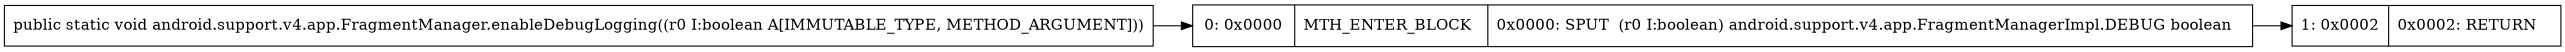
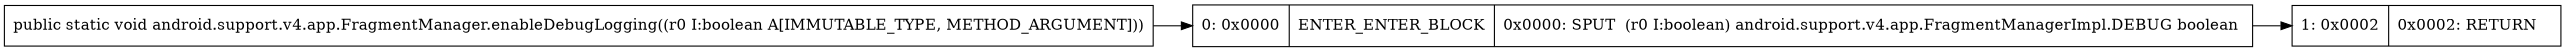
(1388, 25) -> (1392, 25)
